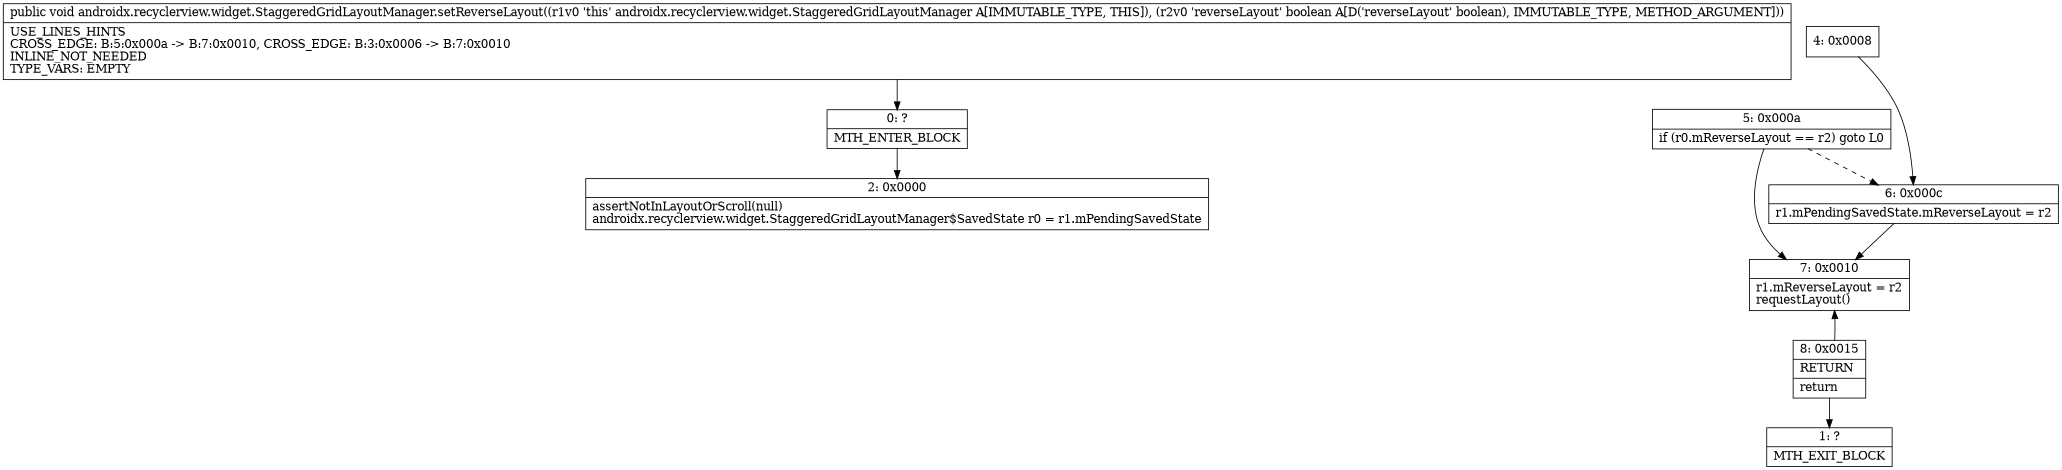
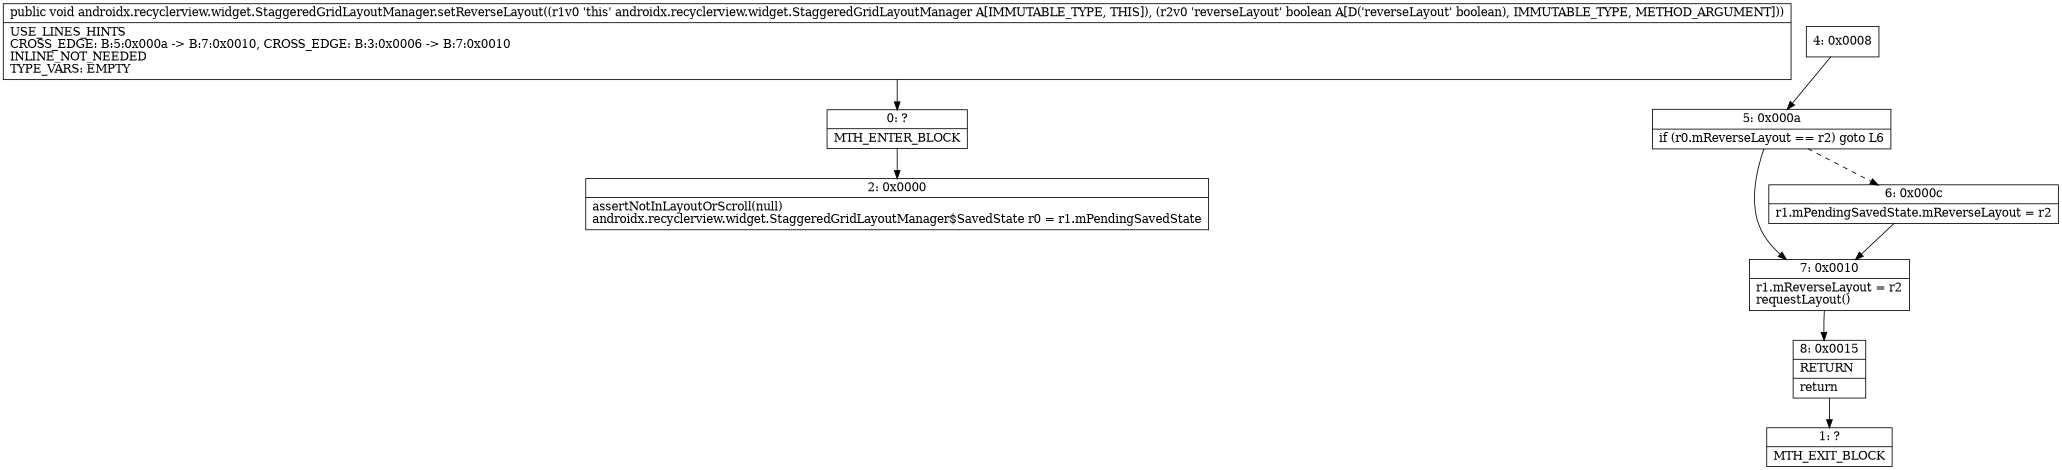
(1898, 111) -> (1812, 80)
(1772, 139) -> (1772, 139)
(1835, 330) -> (1824, 321)
